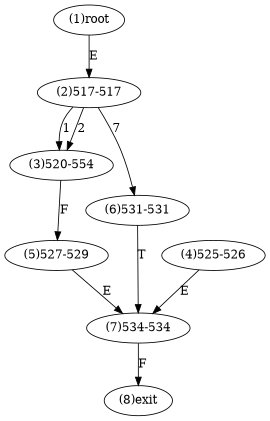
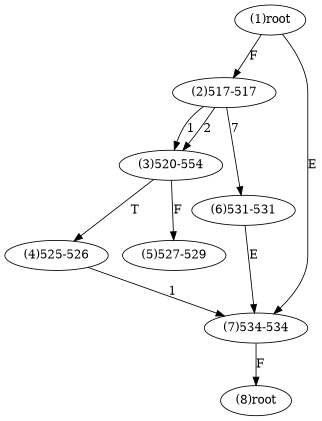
(94, 56) -> (254, 56)
none -> (117, 208)
(142, 255) -> (254, 255)
(94, 289) -> (308, 172)
(185, 292) -> (173, 292)
(138, 401) -> (256, 401)
